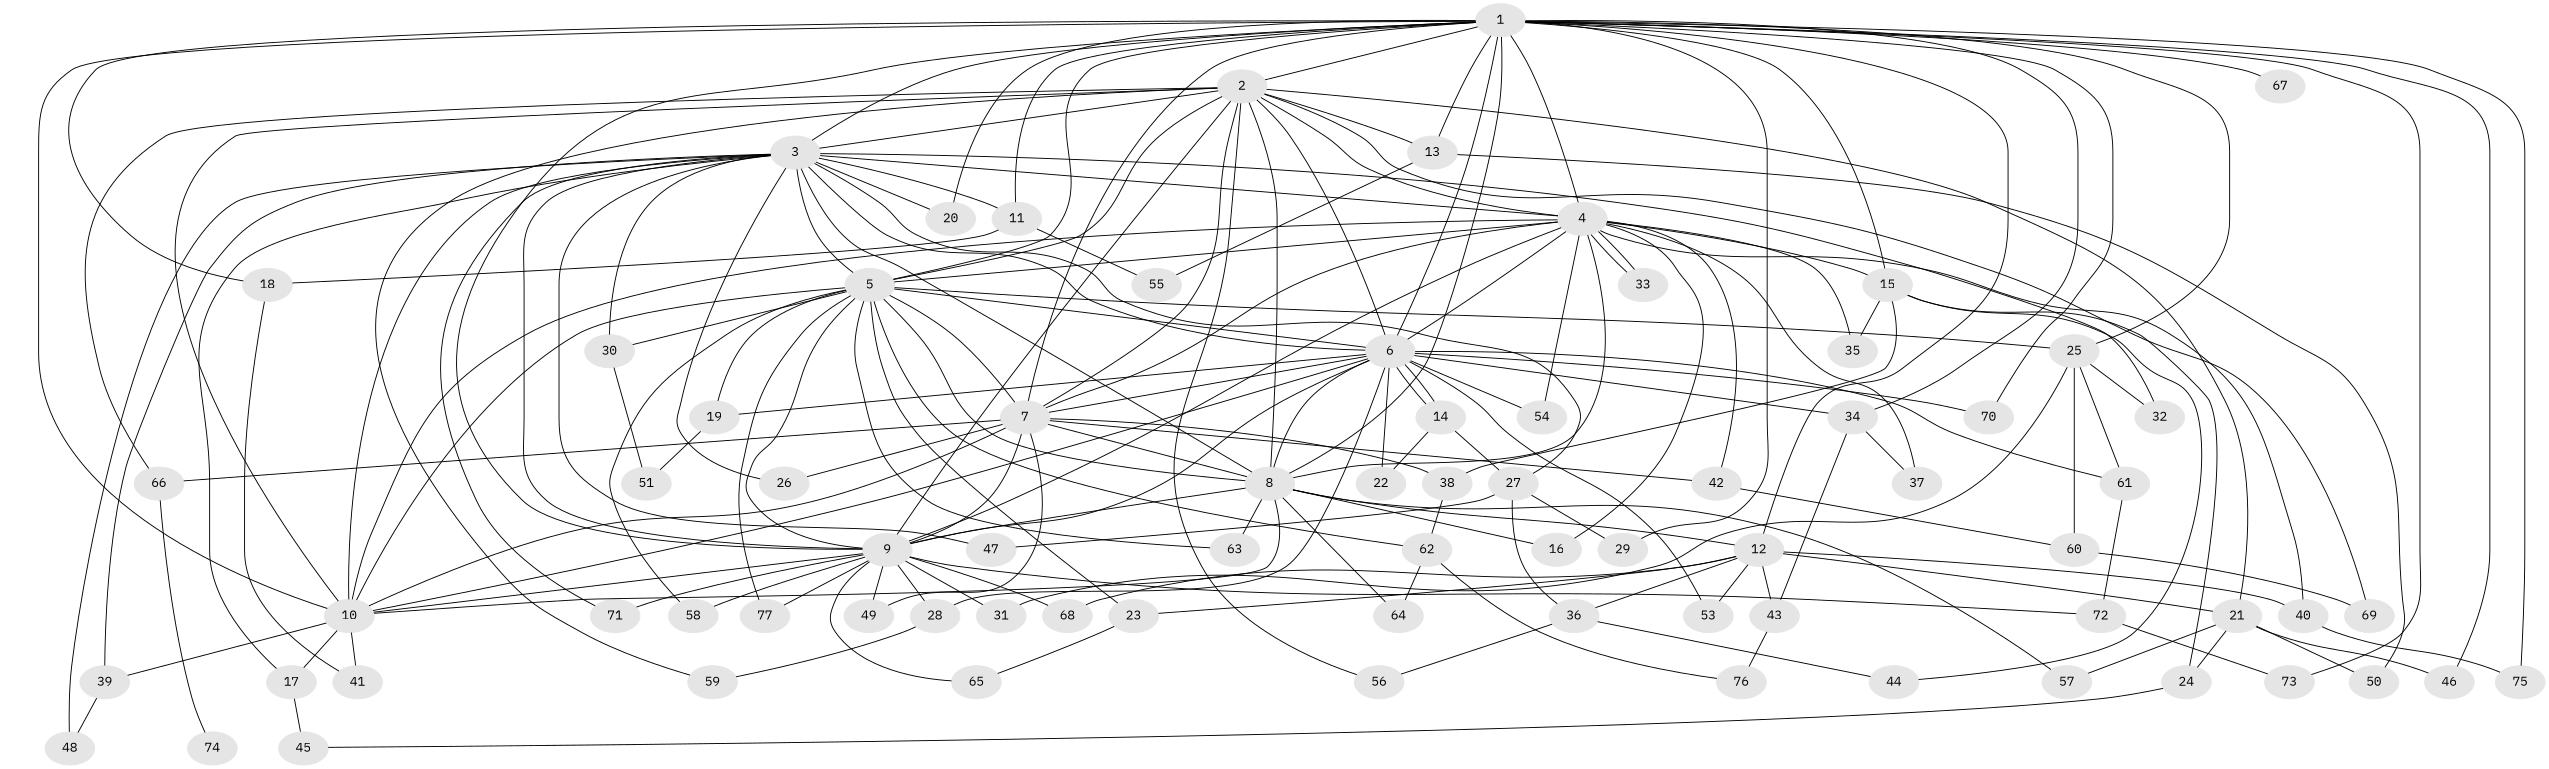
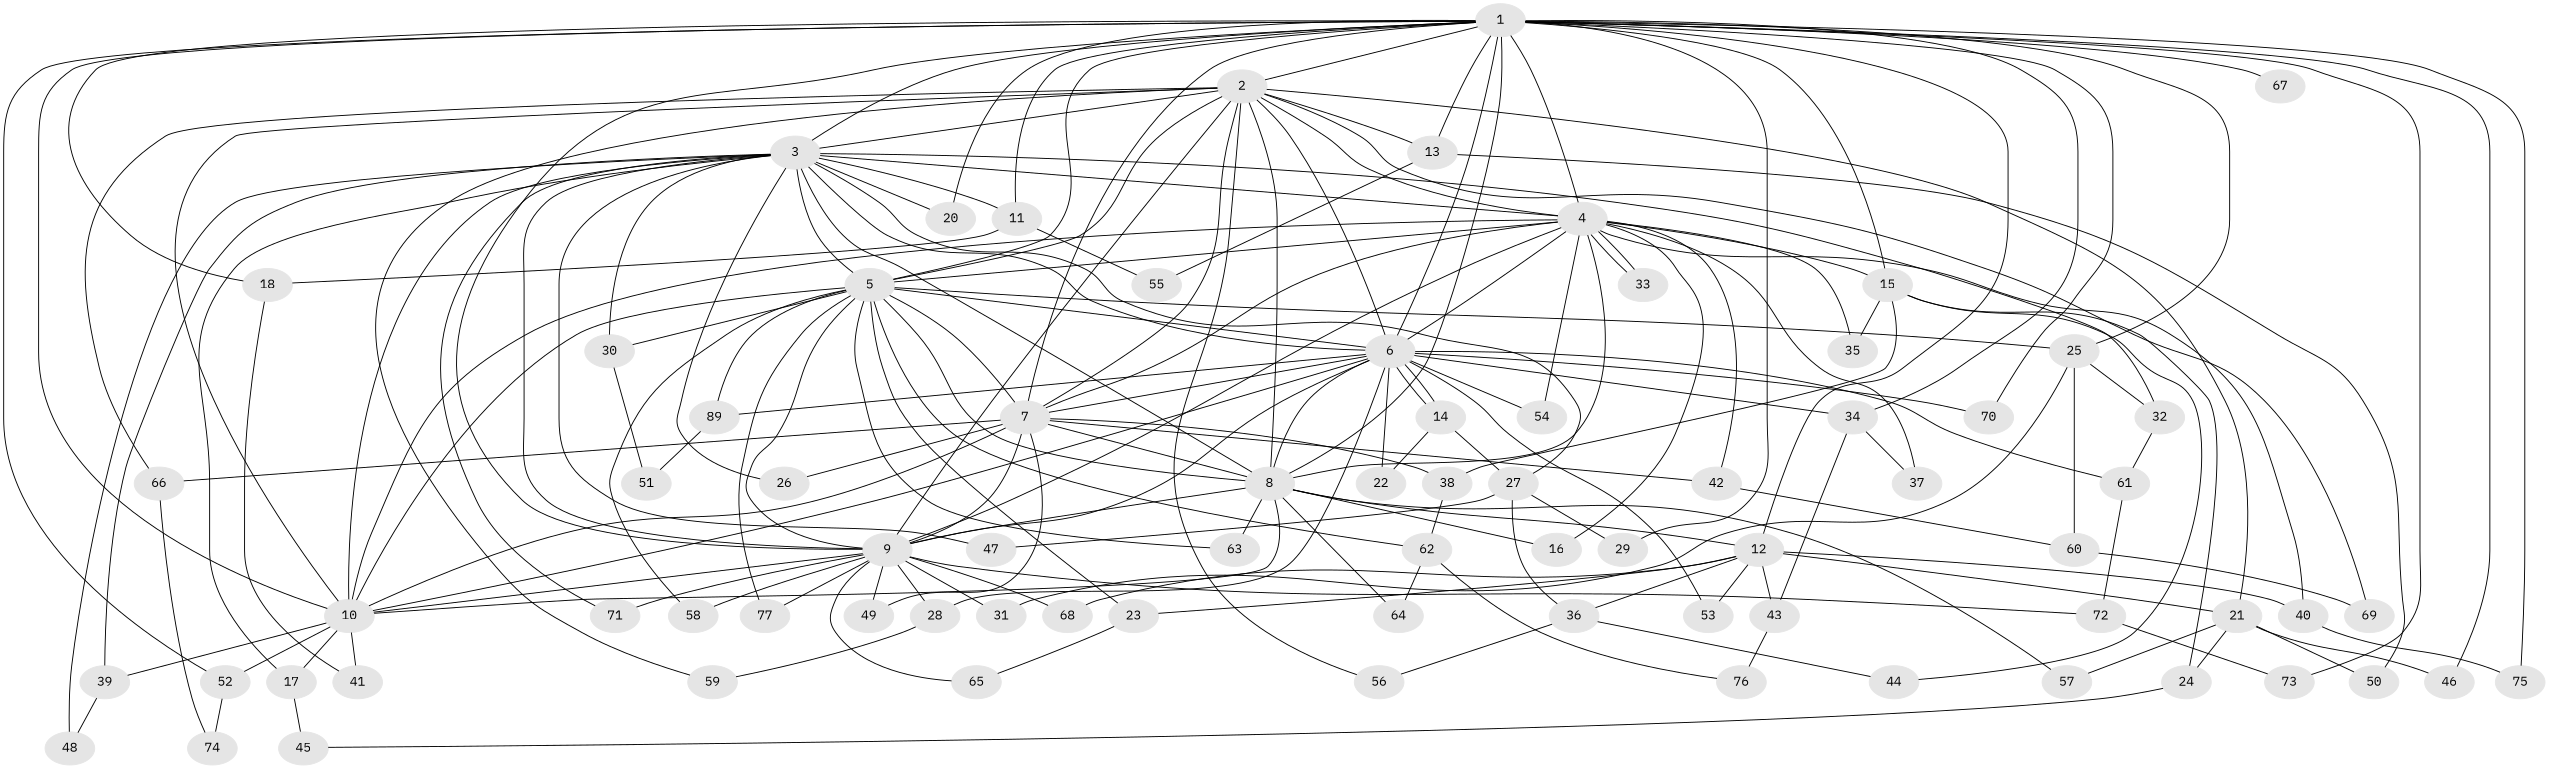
(714, 417) -> (714, 417)
(2100, 417) -> (2142, 451)
none -> (225, 682)
